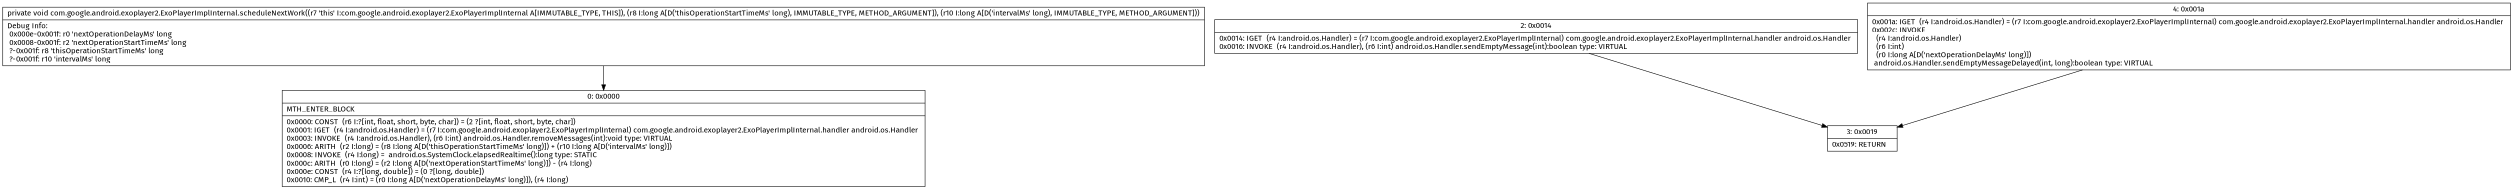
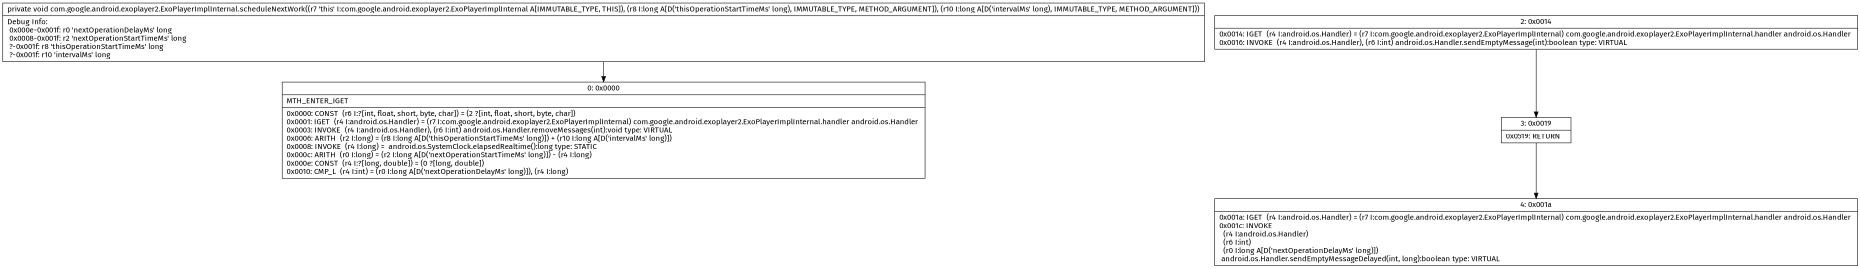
(1901, 30) -> (1248, 226)
(1992, 98) -> (1536, 168)
(321, 109) -> (318, 101)
